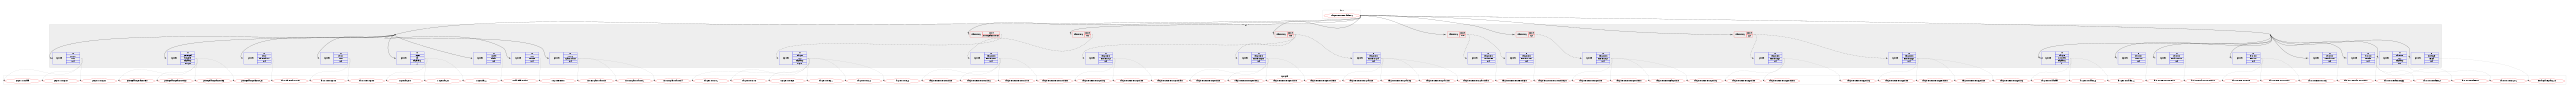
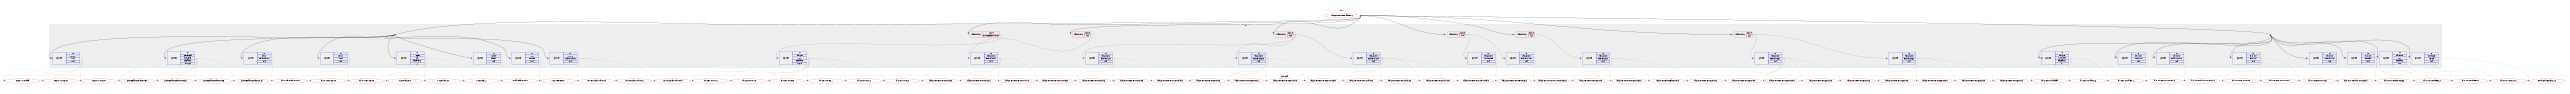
(788, 81) -> (788, 81)
none -> (1820, 81)
(2356, 81) -> (2356, 81)
